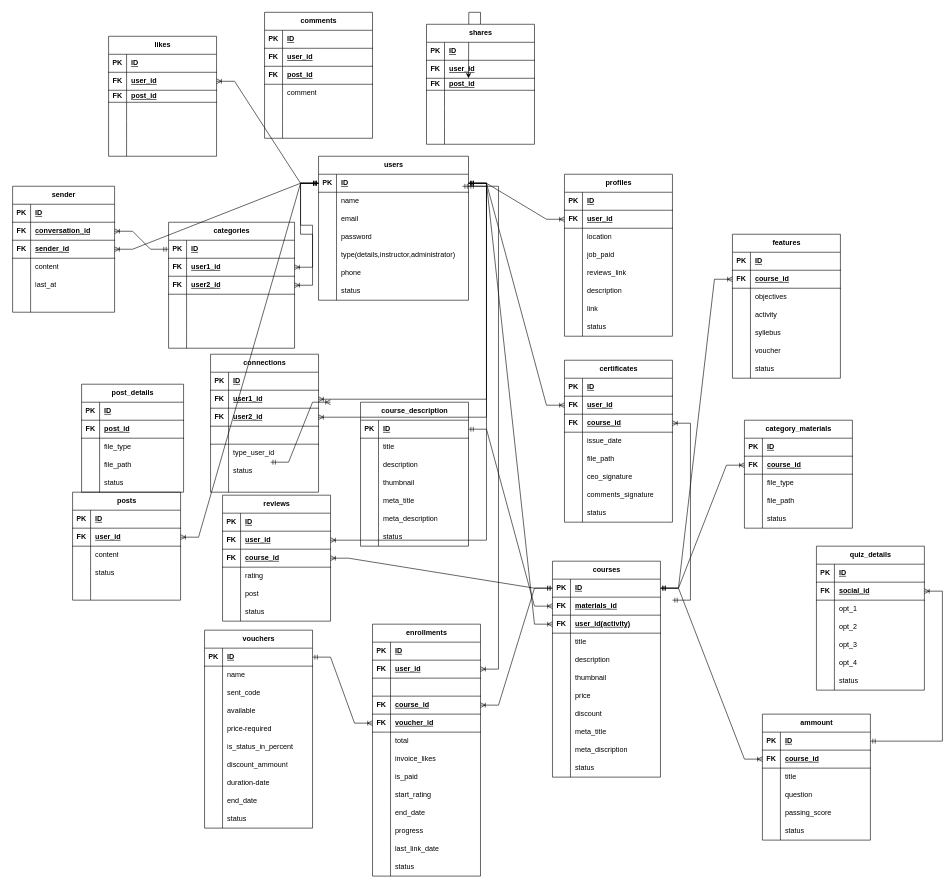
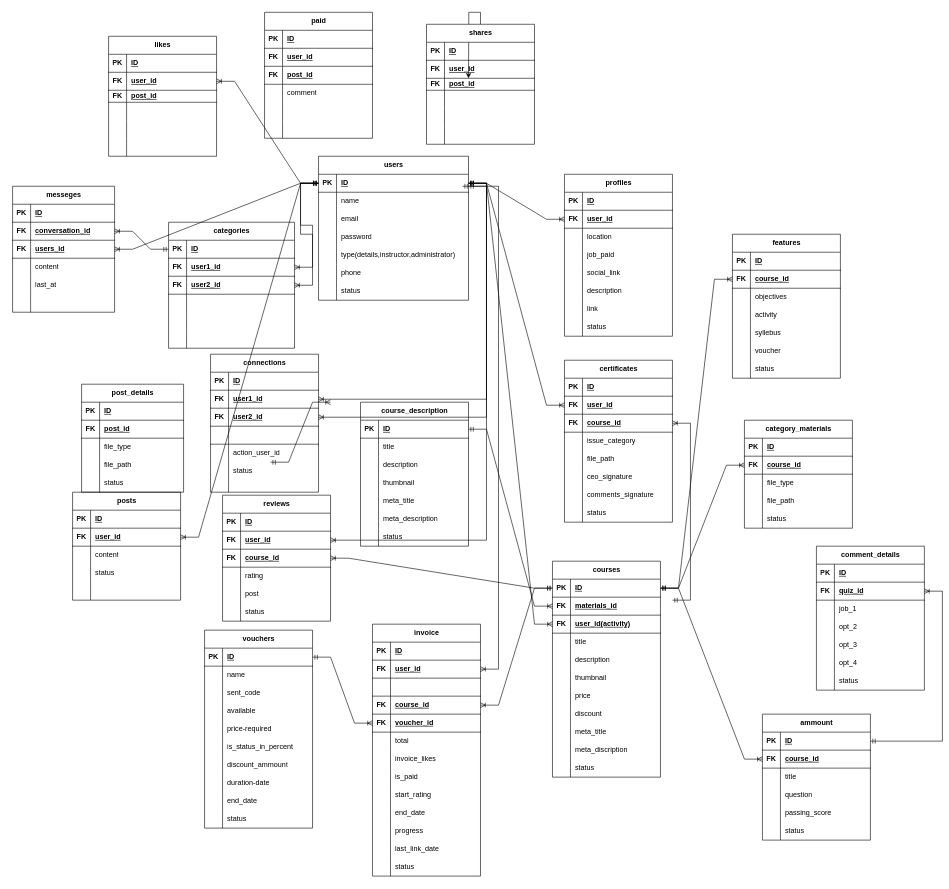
(319, 21) -> (319, 21)
(64, 195) -> (64, 195)
(52, 249) -> (50, 249)
(608, 273) -> (606, 273)
(606, 441) -> (614, 441)
(256, 453) -> (259, 453)
(871, 555) -> (871, 555)
(854, 591) -> (851, 591)
(849, 609) -> (849, 609)
(427, 633) -> (427, 633)
